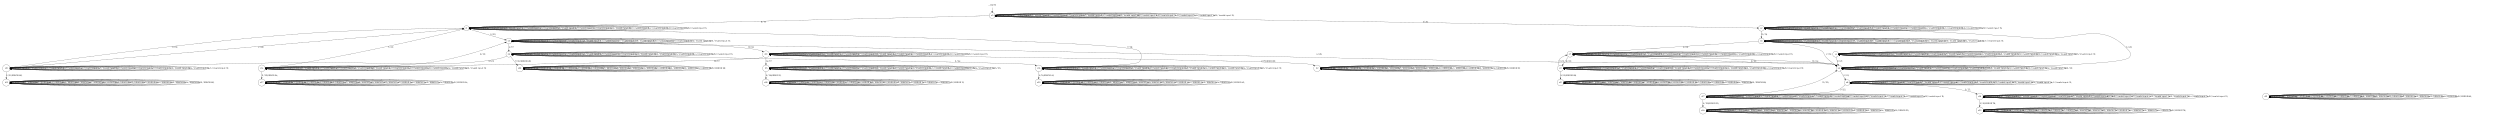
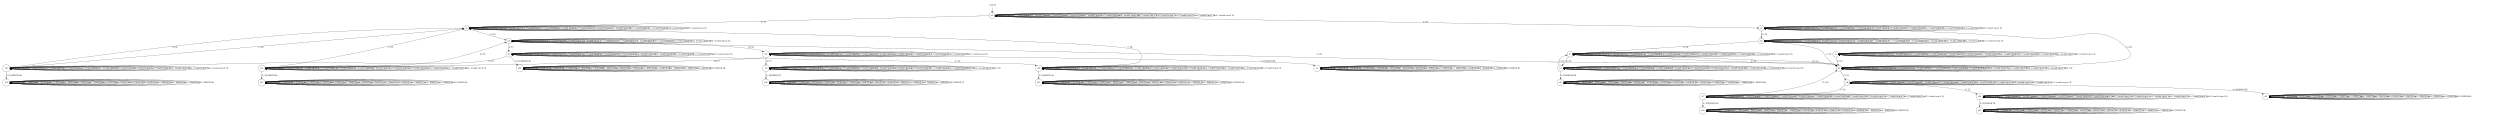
none -> (2056, 85)
